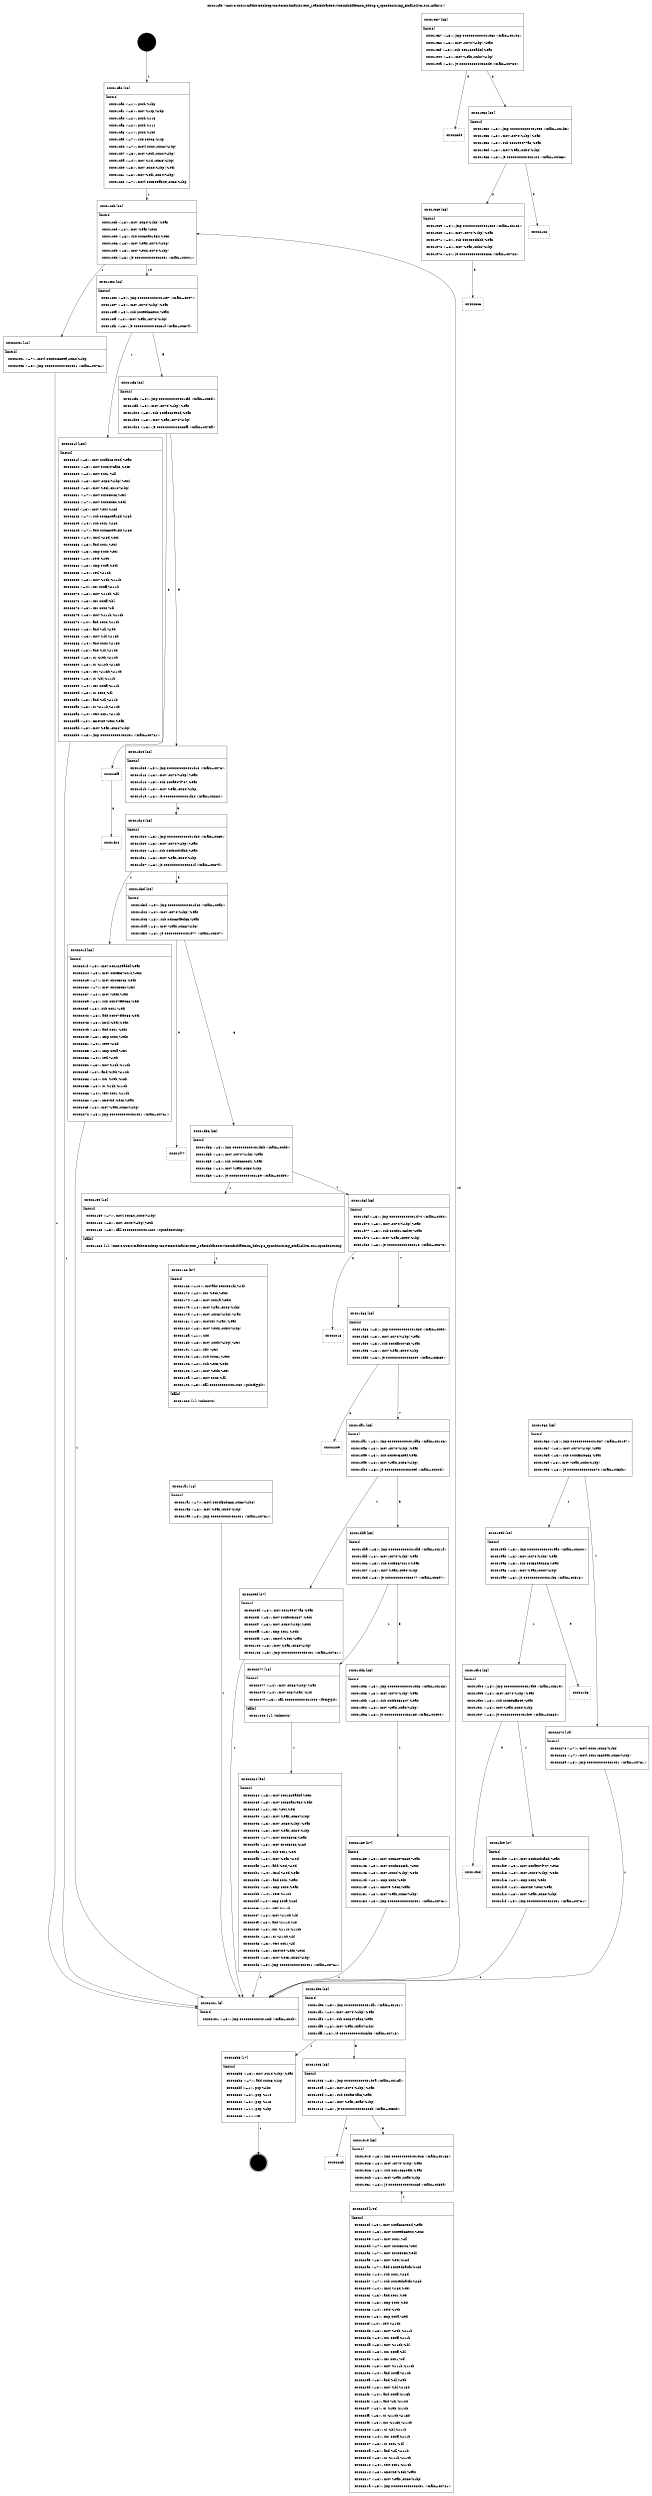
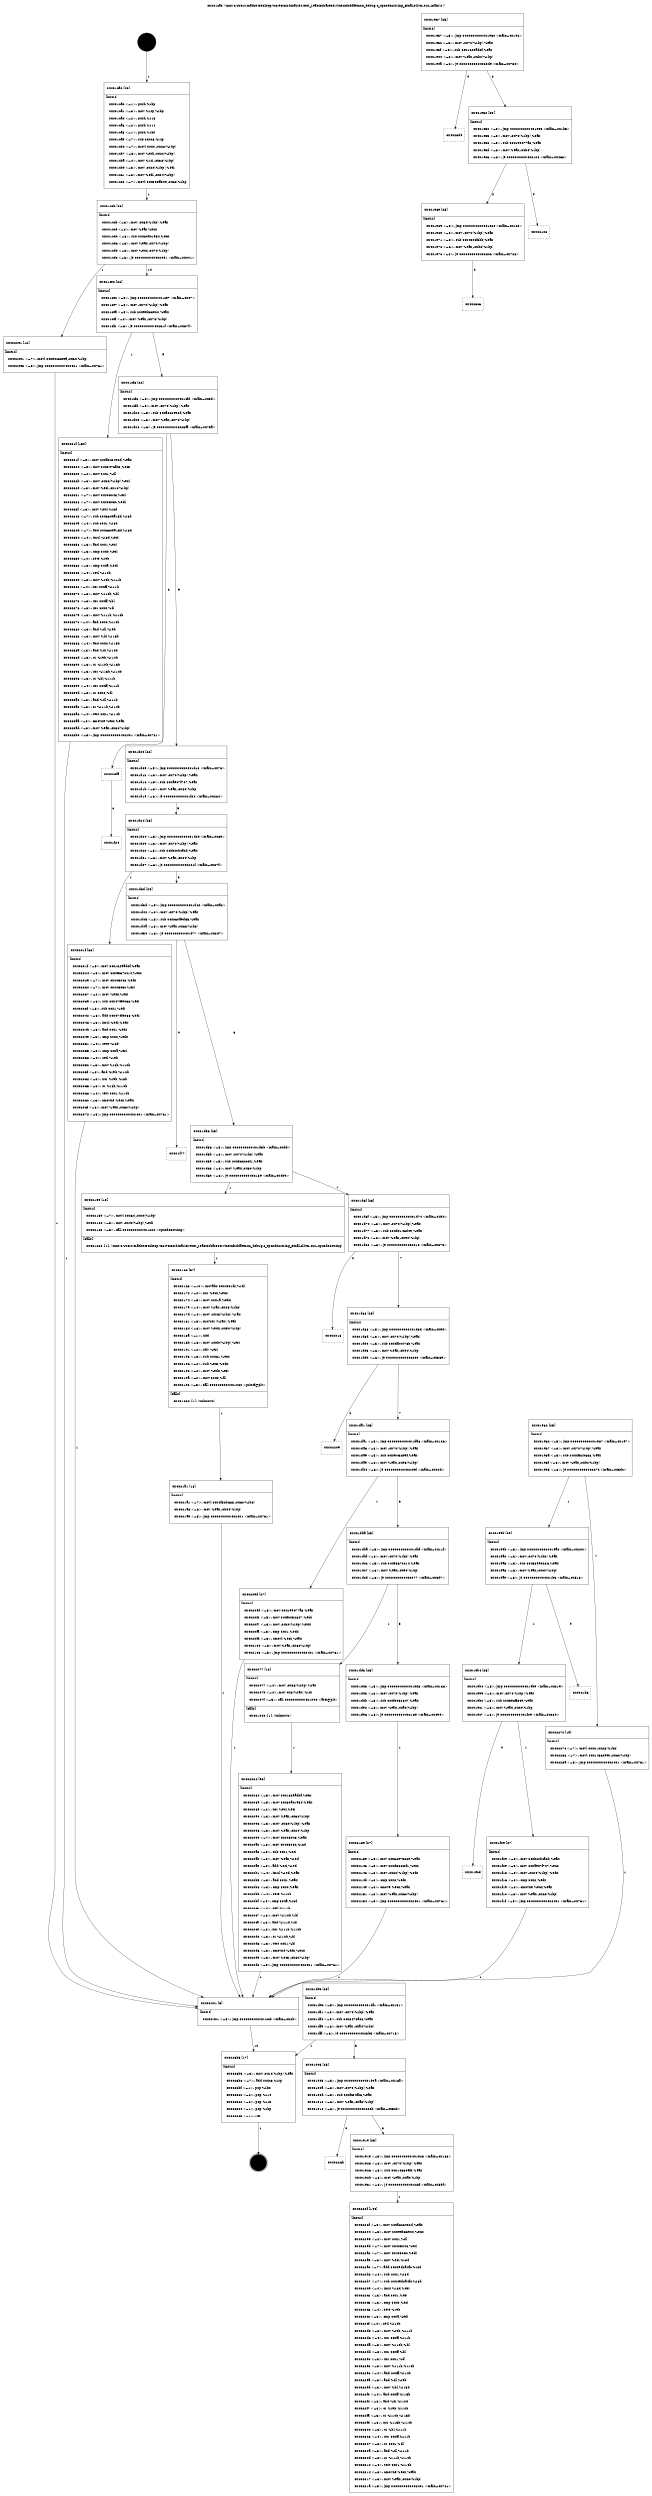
(456, 1093) -> (252, 2037)
none -> (220, 1443)
(402, 2198) -> (398, 2196)
